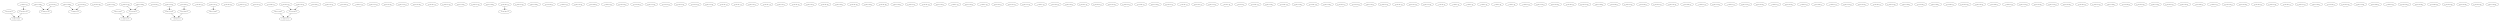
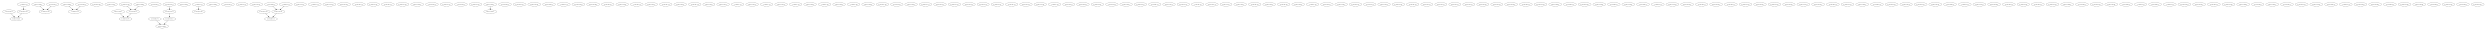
(173, 15) -> (166, 22)
